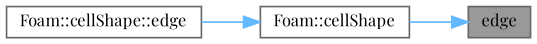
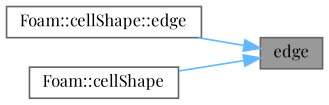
(223, 22) -> (221, 42)
